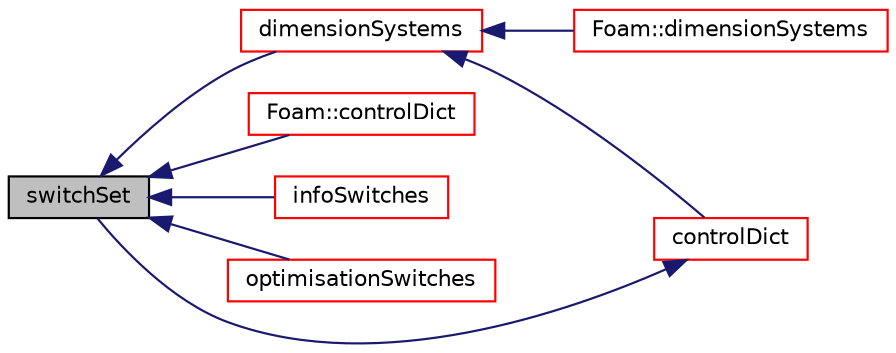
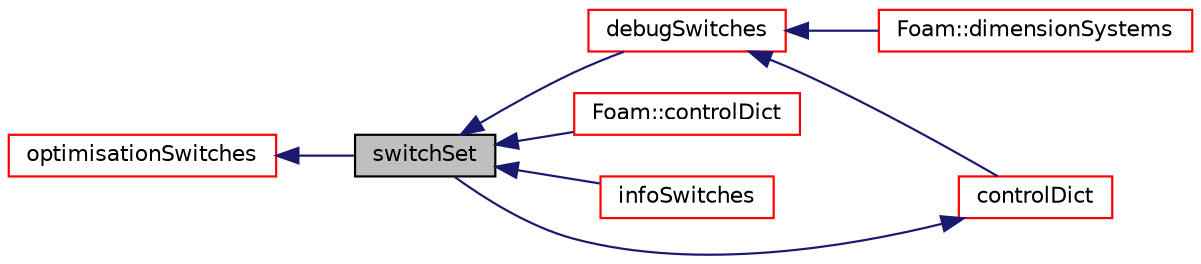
(362, 31) -> (687, 31)
(230, 242) -> (327, 156)
